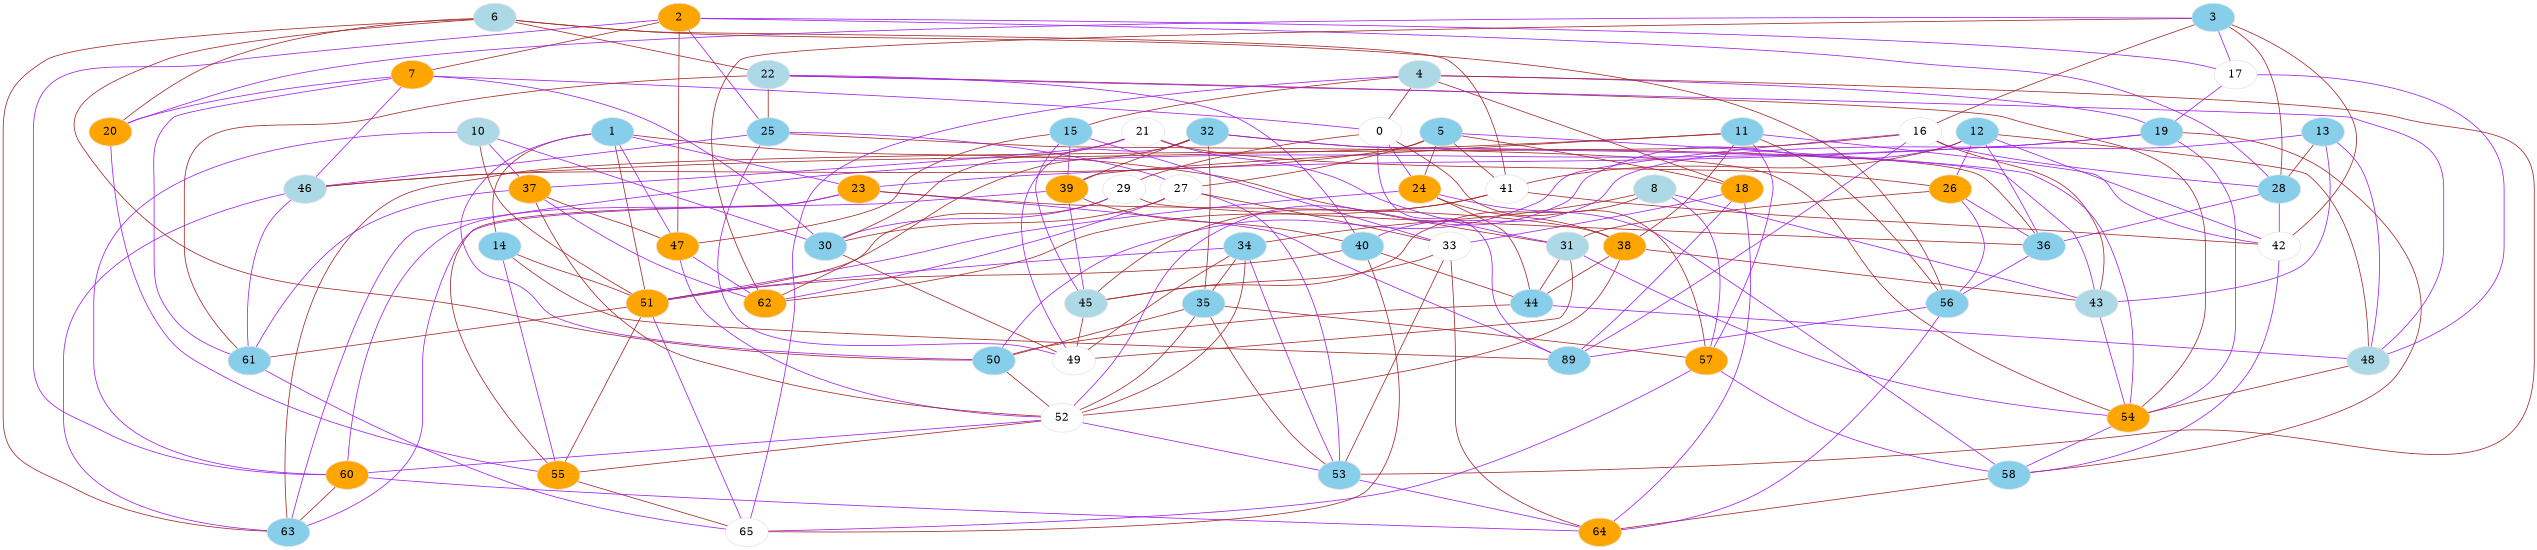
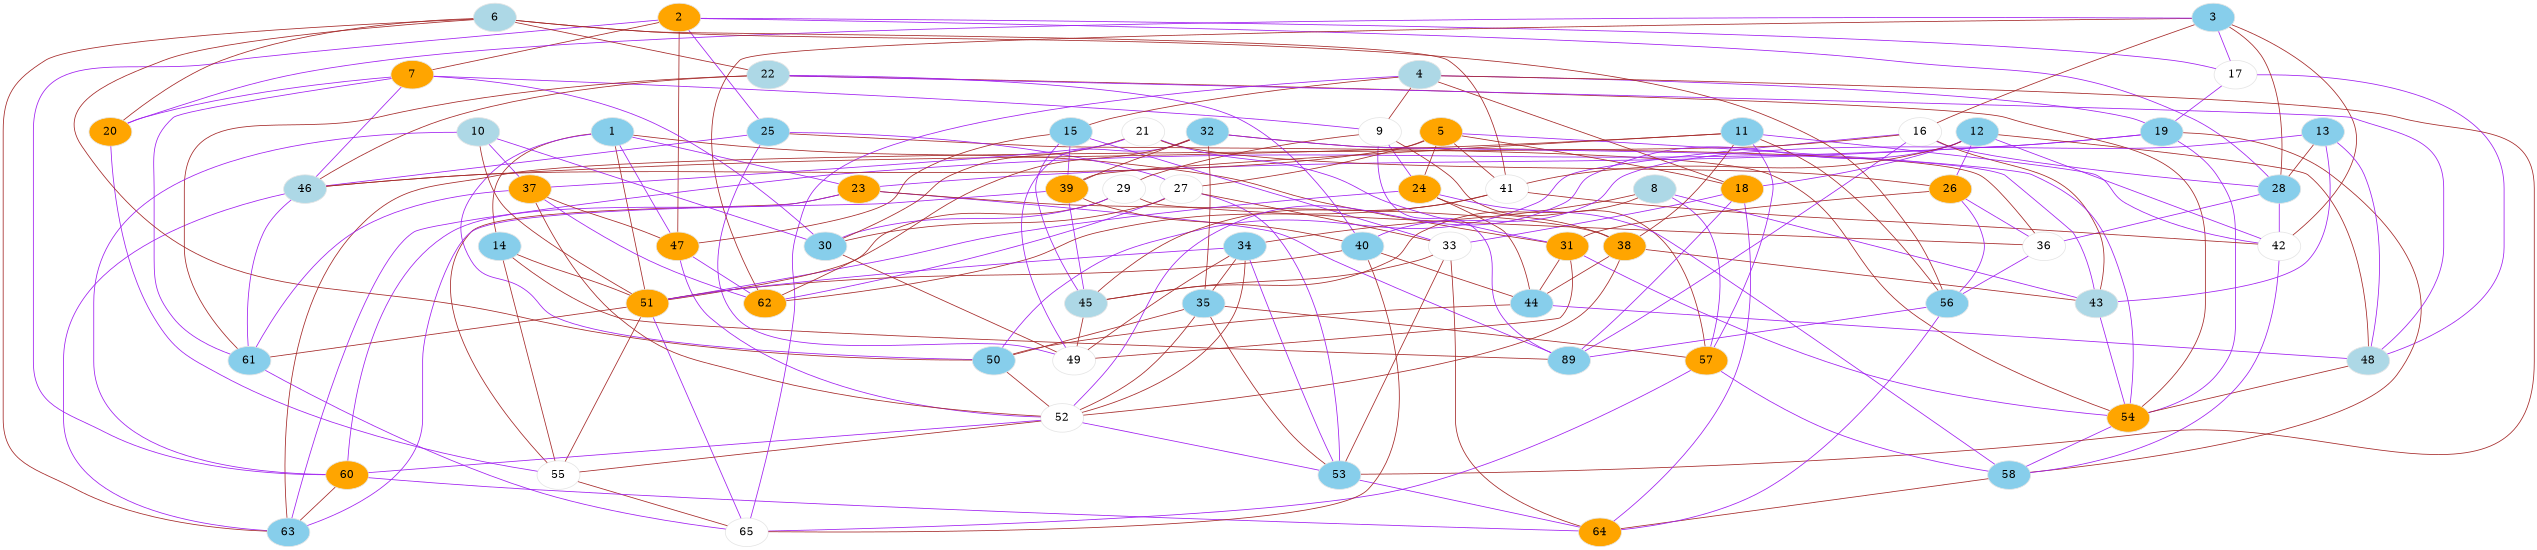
(768, 103) -> (526, 99)
(1380, 132) -> (1380, 132)
(1441, 132) -> (1441, 132)
(2013, 188) -> (1853, 171)
(1567, 246) -> (1567, 246)
(2044, 246) -> (2044, 246)
(529, 361) -> (529, 361)
(558, 475) -> (558, 475)
